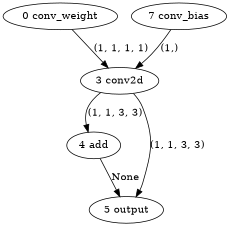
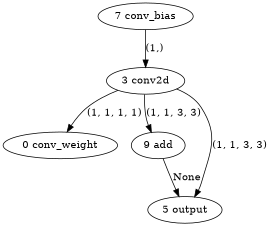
(88, 46) -> (92, 104)
(94, 145) -> (158, 145)
